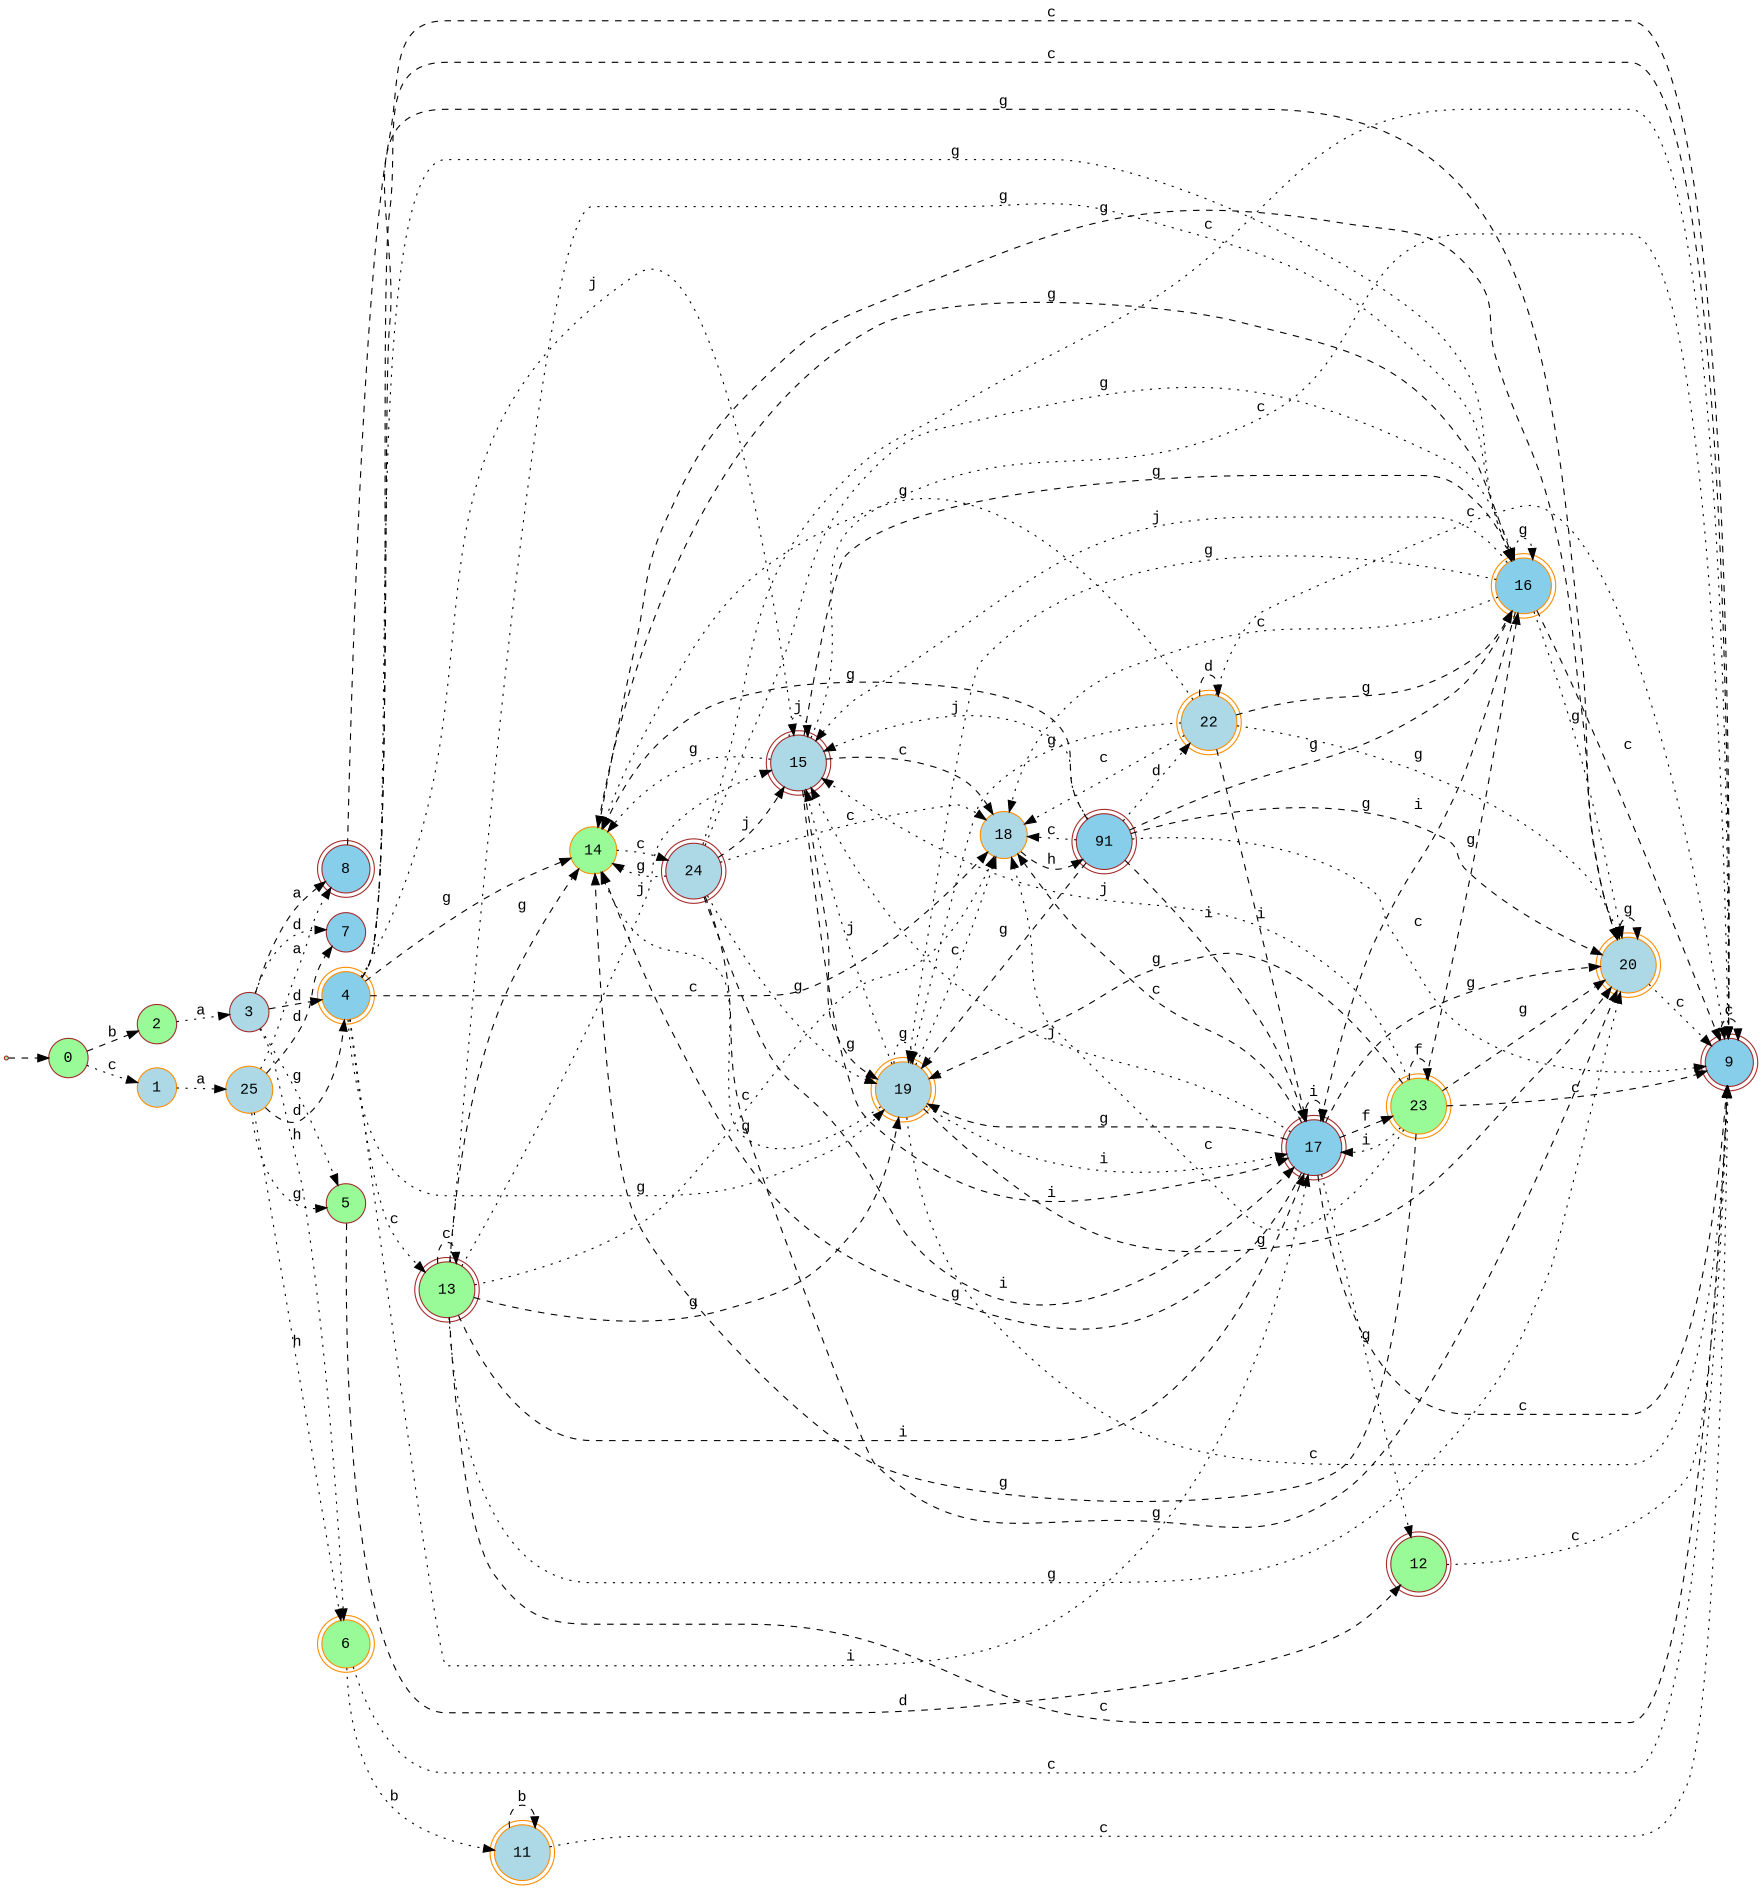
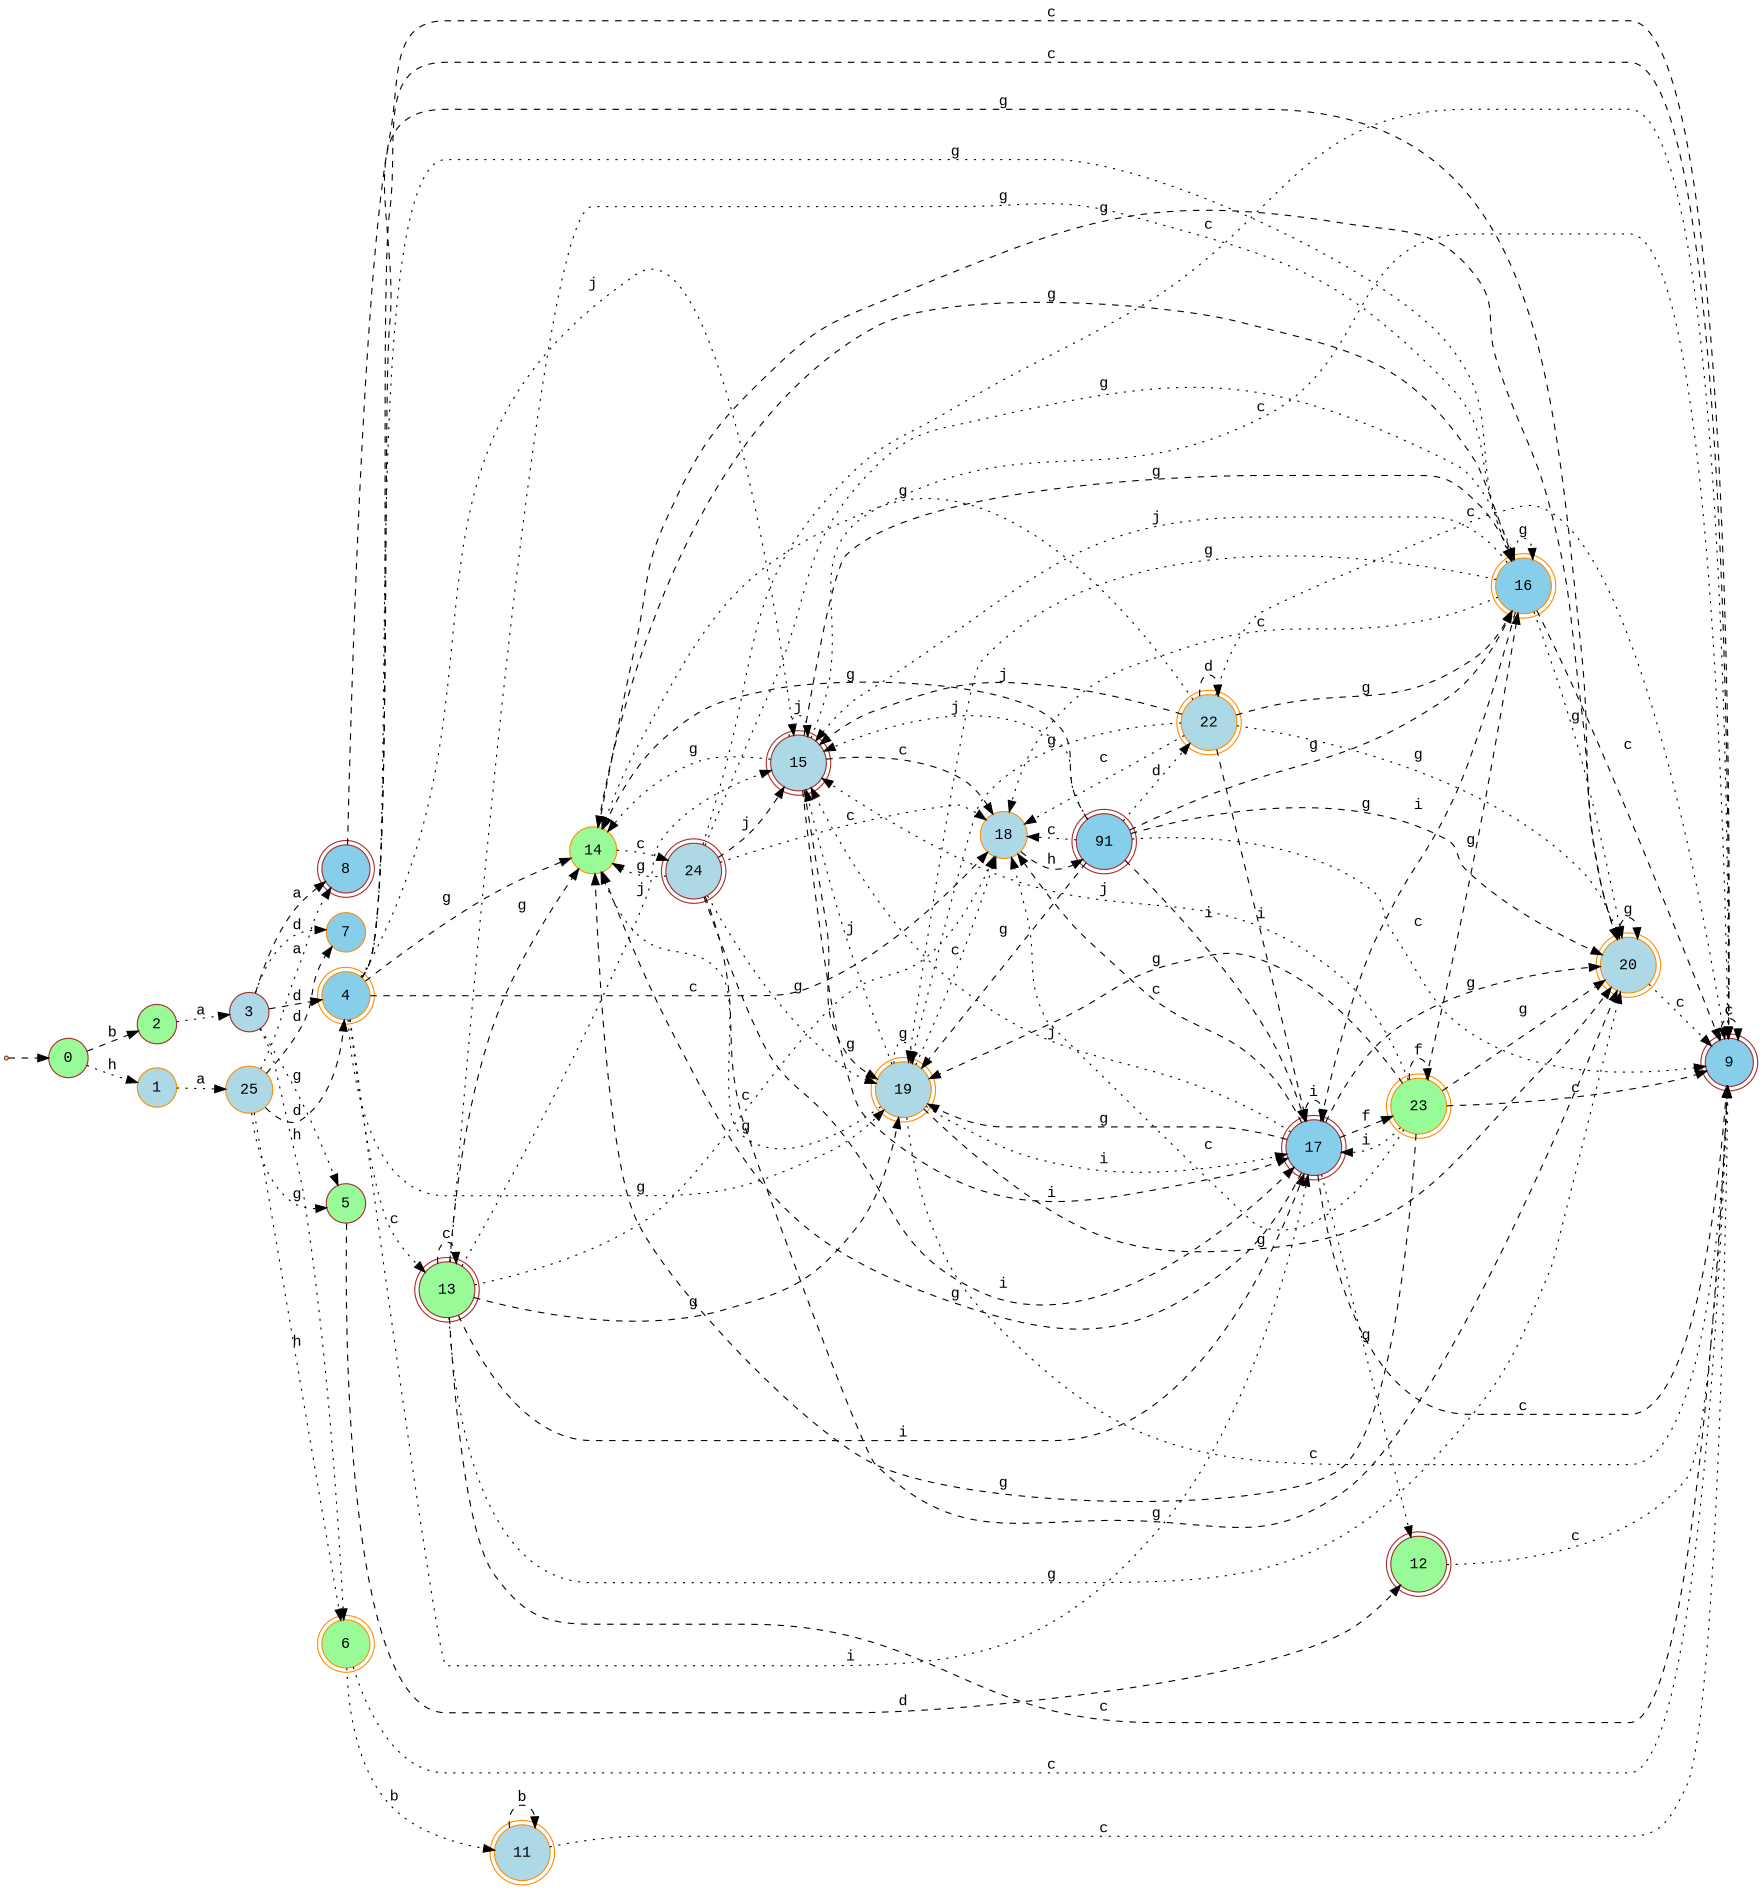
none -> (1001, 683)
(346, 932) -> (346, 932)
(113, 1065) -> (113, 1065)
